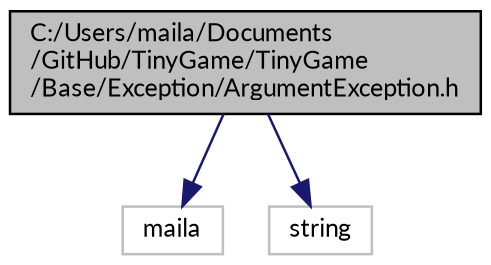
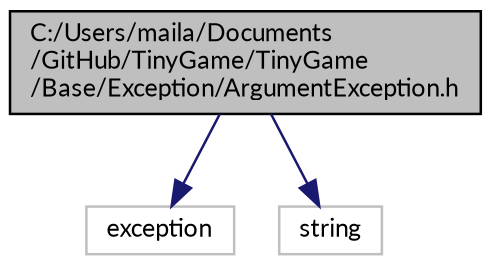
(173, 230) -> (160, 230)
